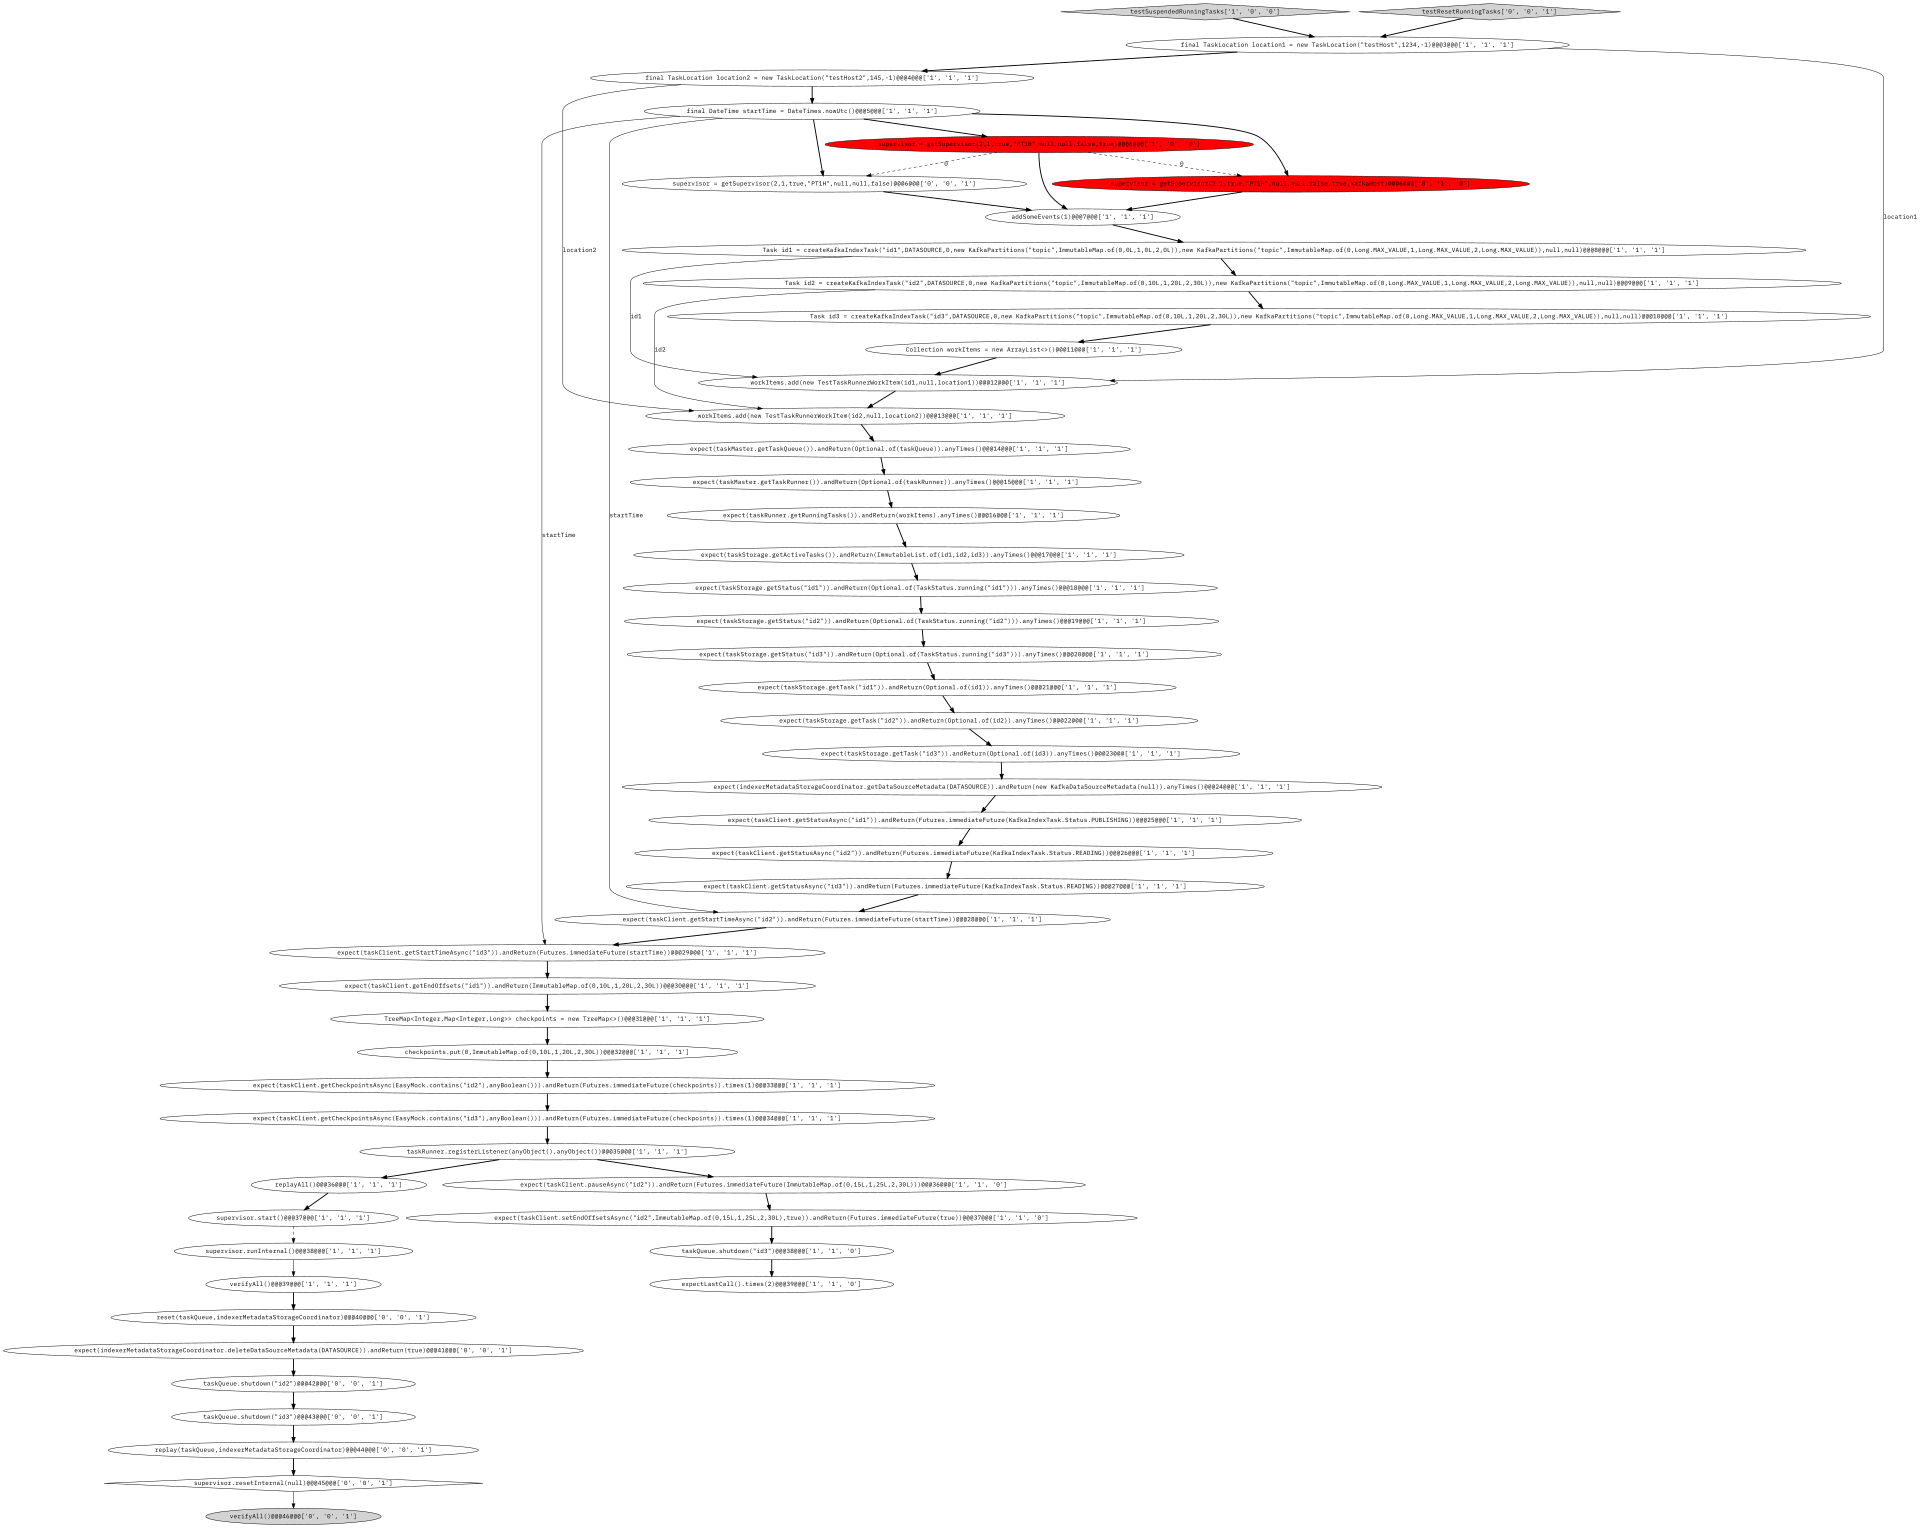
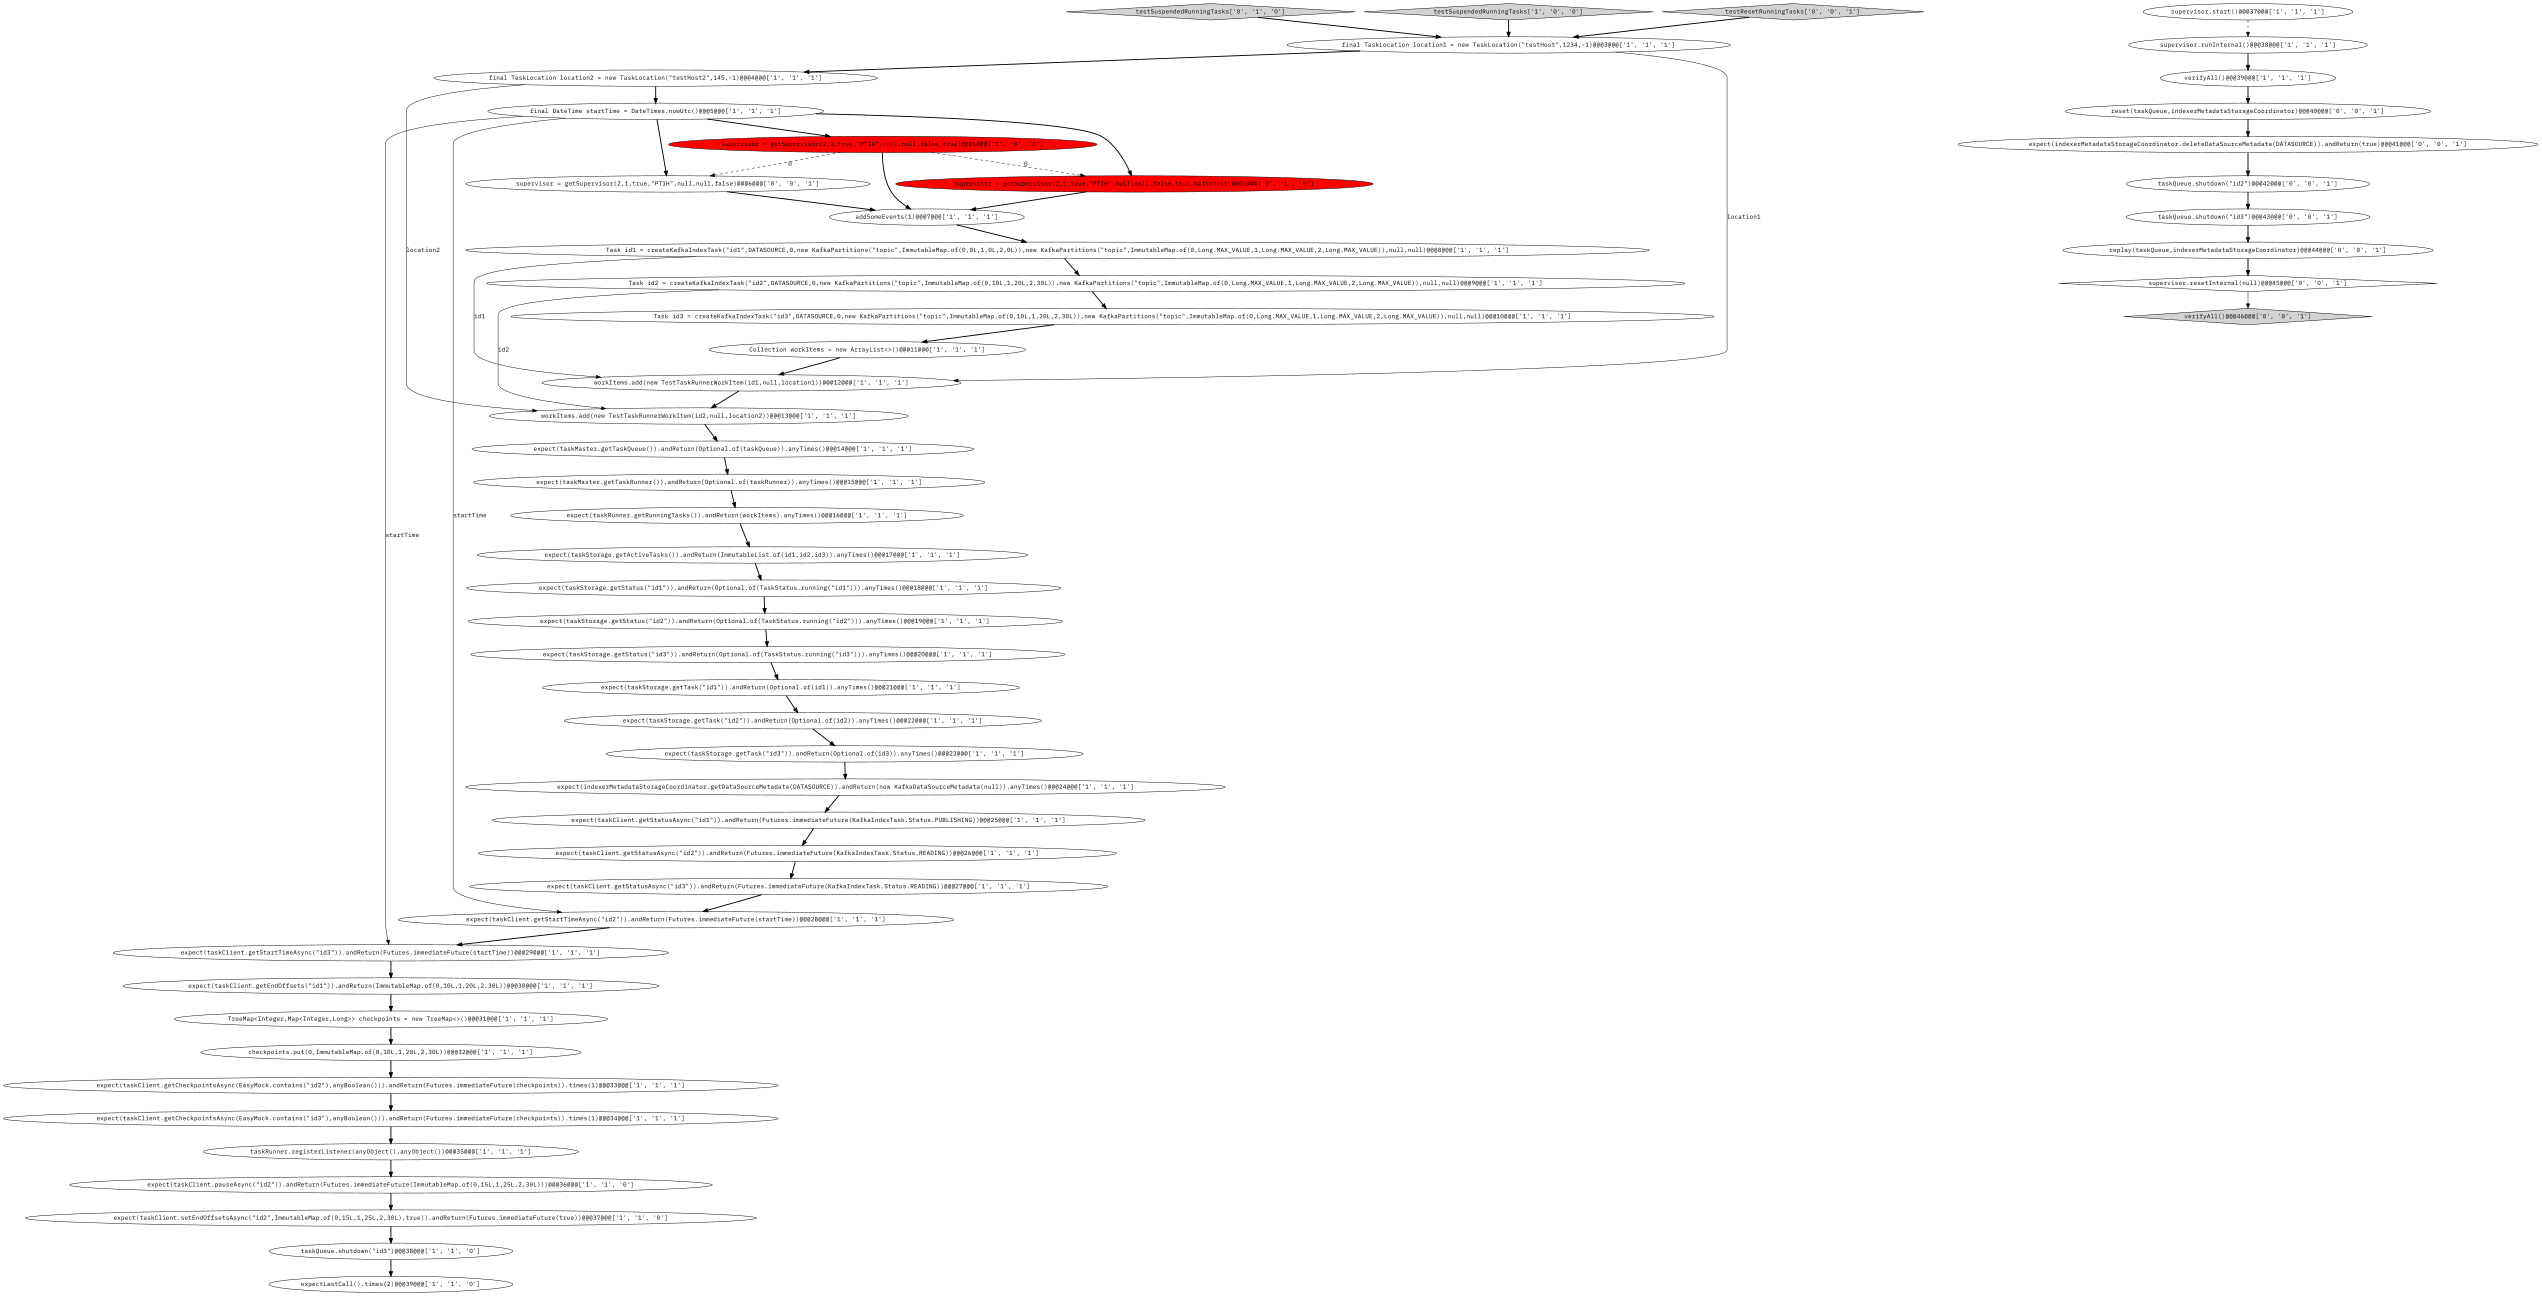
none -> (1211, 12)
(339, 1185) -> none
(294, 1266) -> (2248, 59)
(294, 1516) -> (2248, 317)
